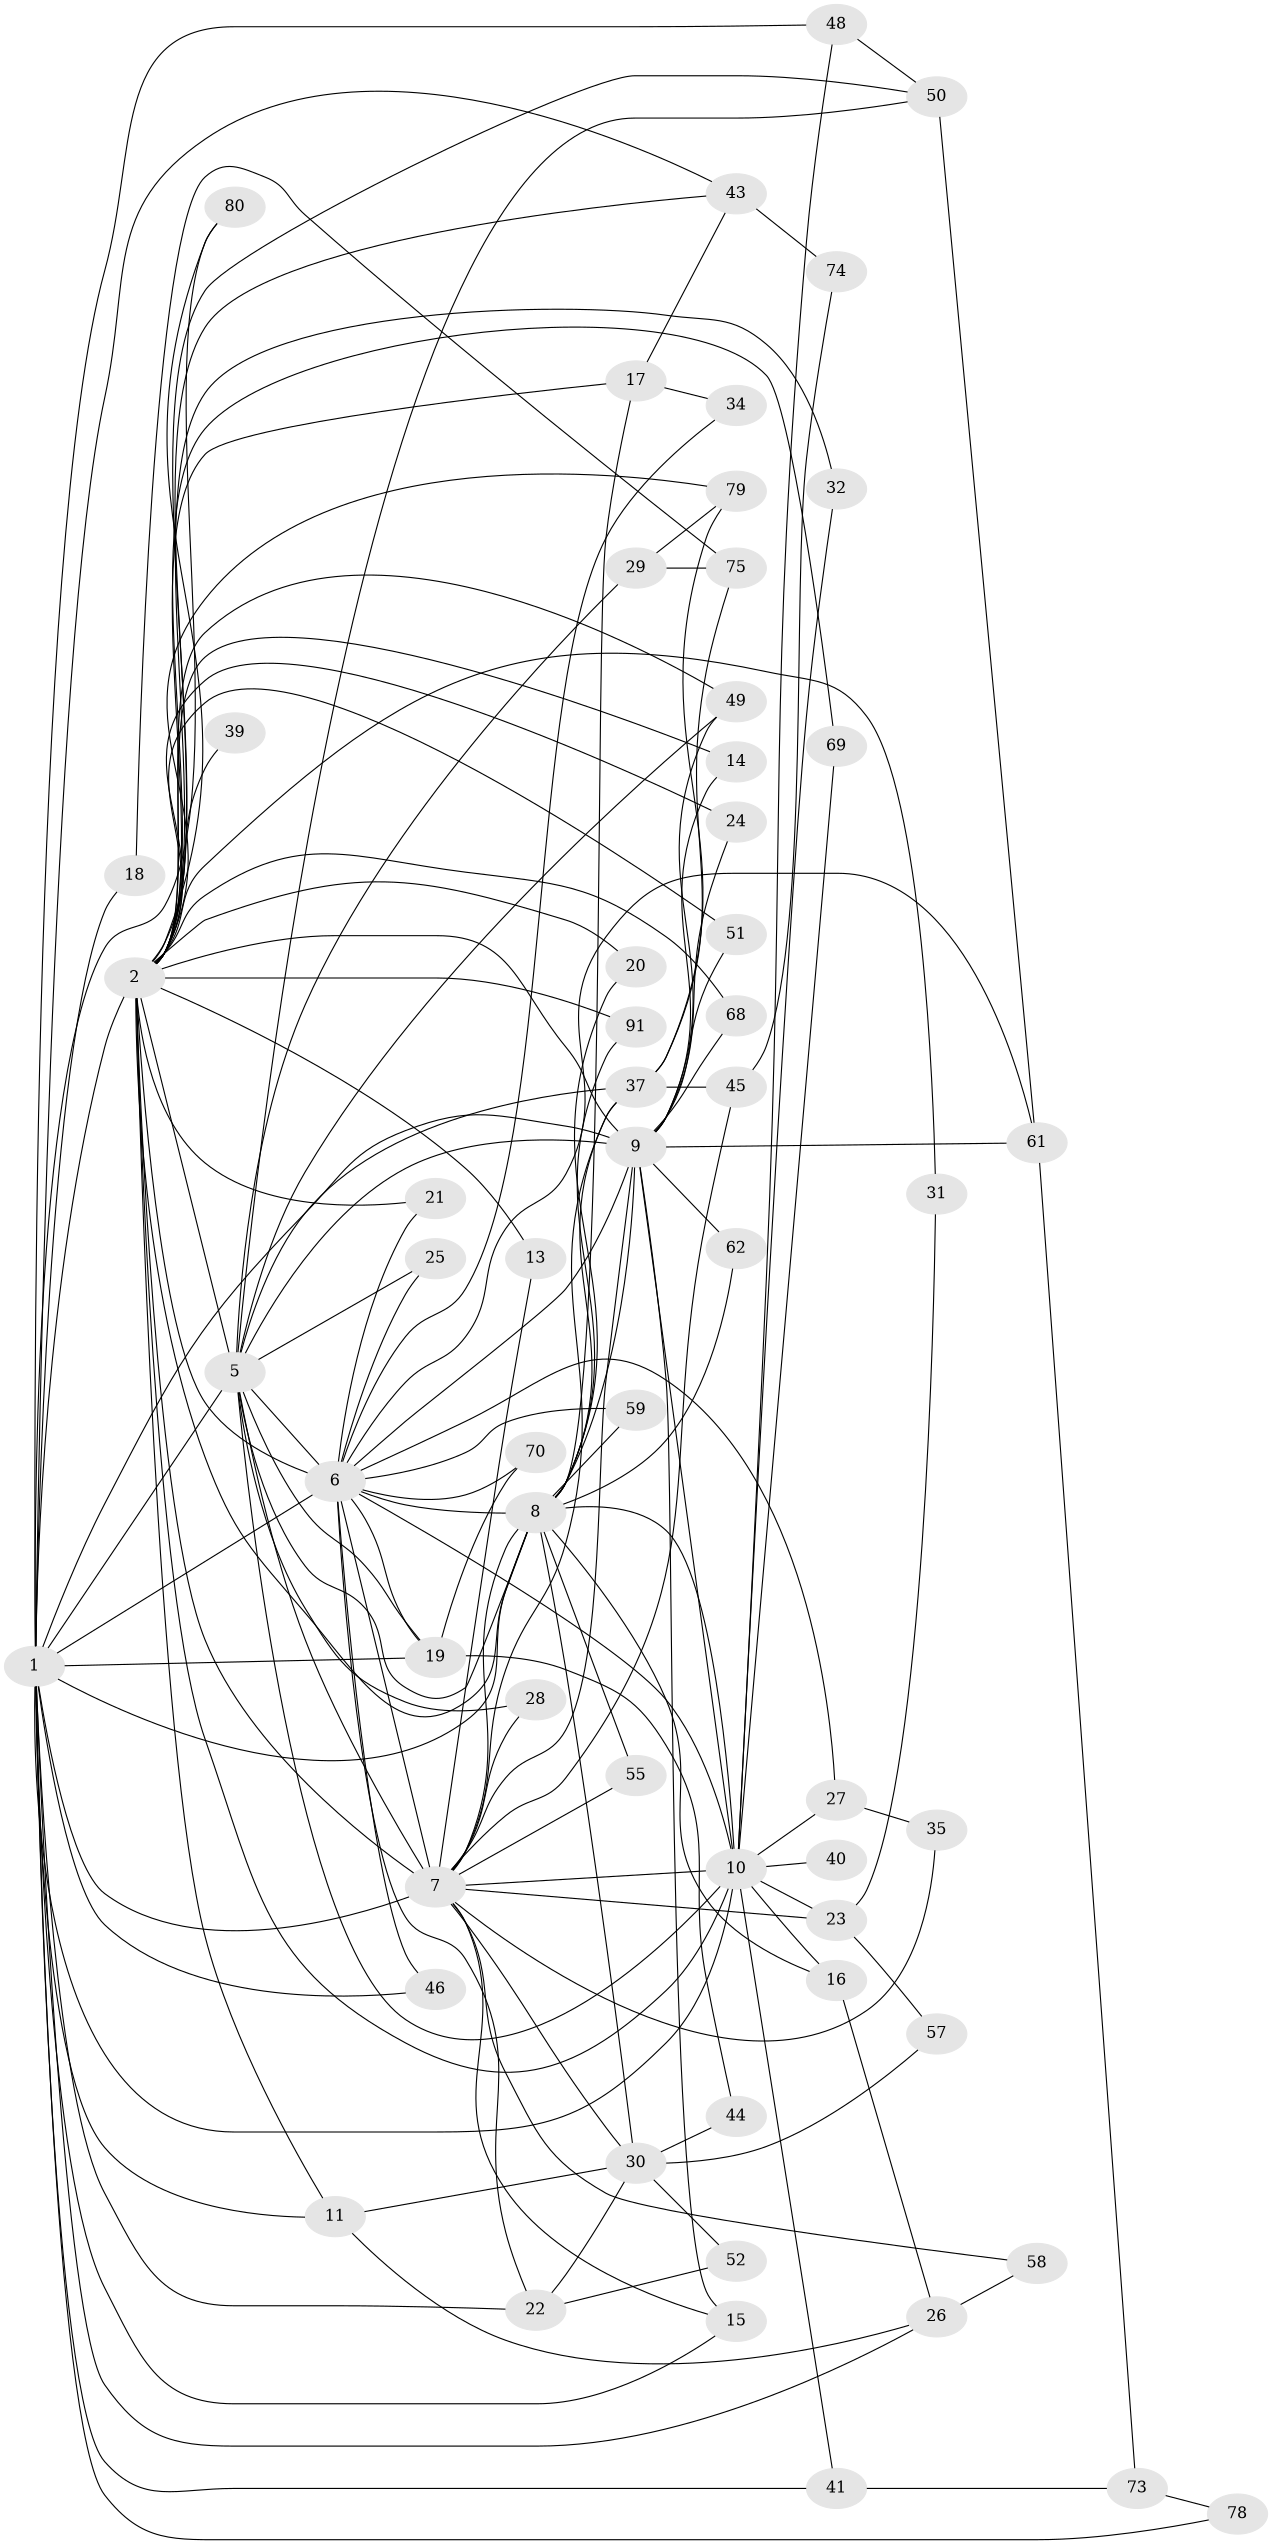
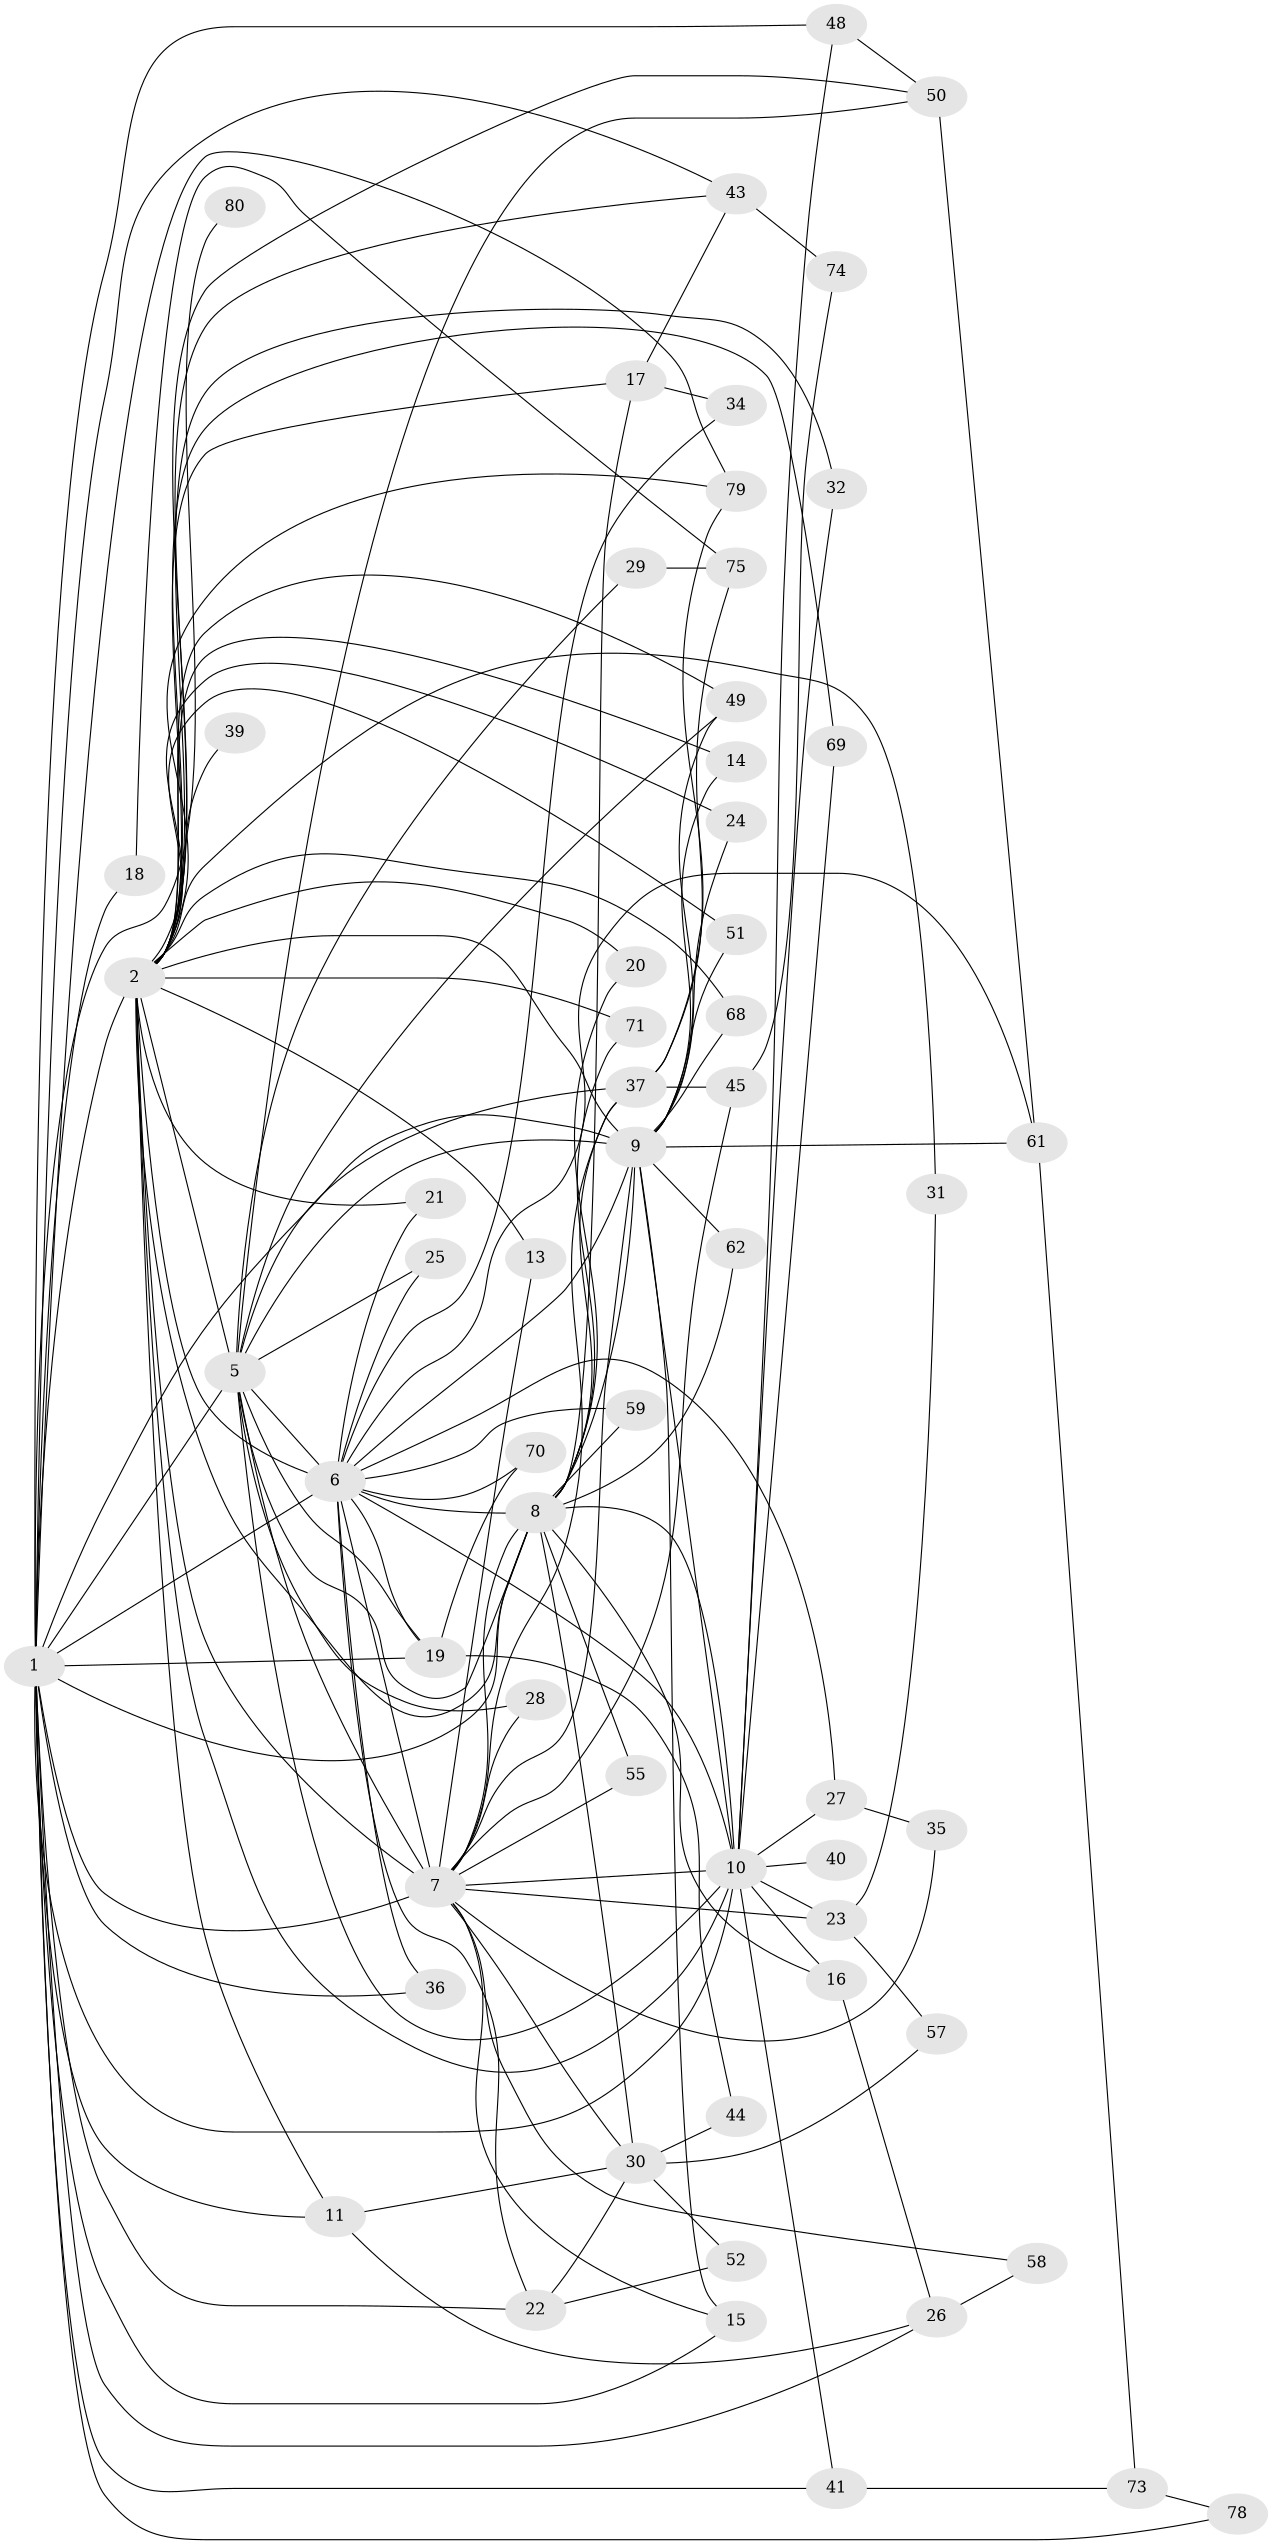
(680, 534) -> (108, 572)
(185, 593) -> none
(636, 1027) -> (636, 1027)
(436, 1989) -> (436, 1989)
